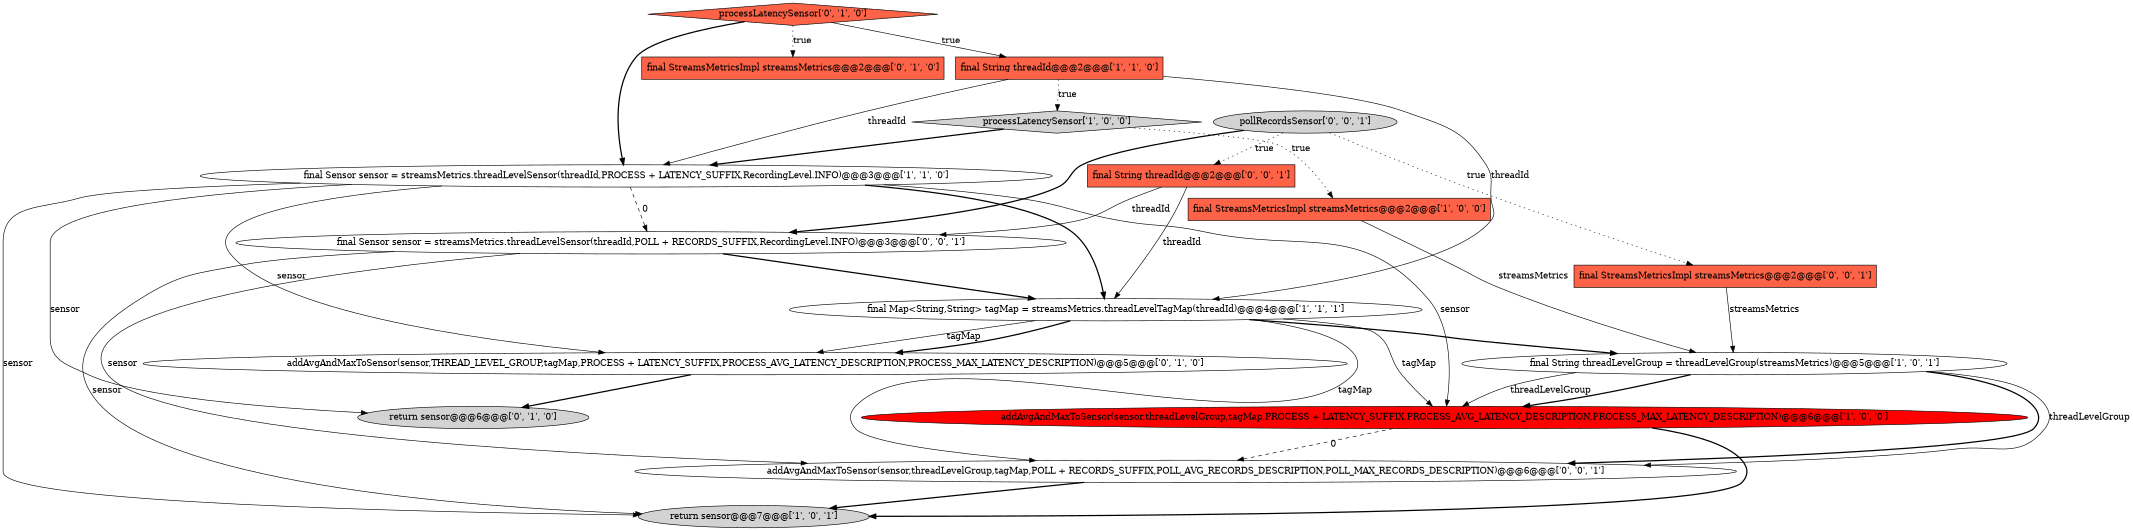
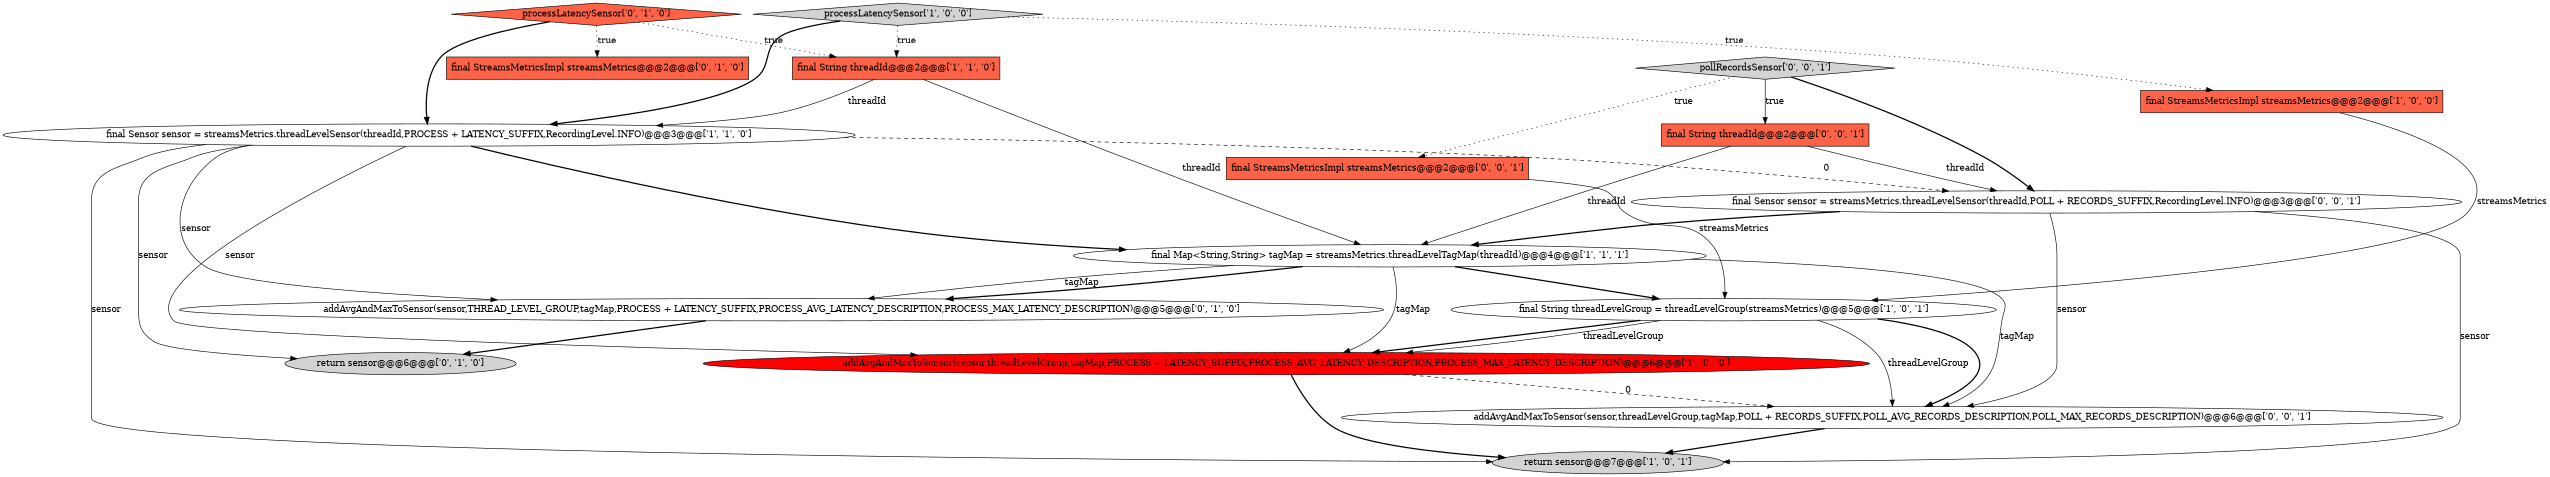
(916, 39) -> (734, 39)
(1058, 92) -> (897, 38)
(1305, 122) -> (1765, 68)
(1251, 147) -> (1765, 98)
